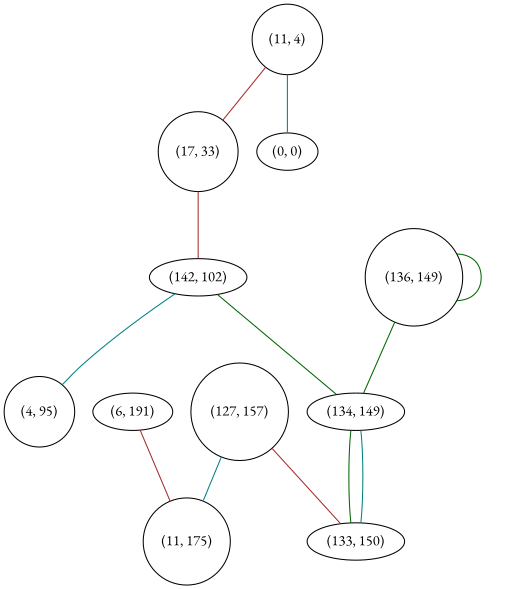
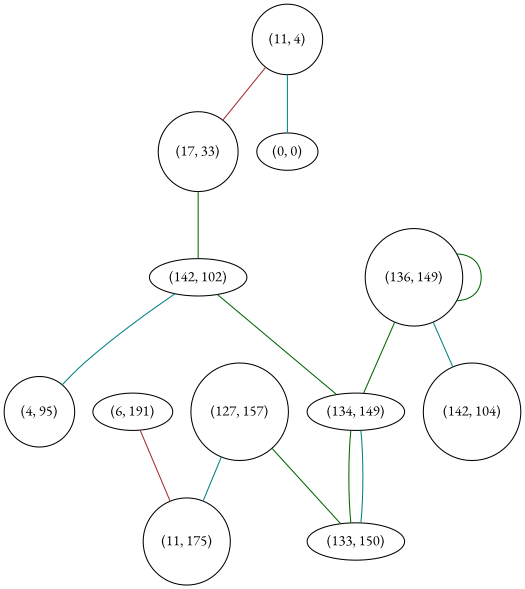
(198, 225) -> (198, 225)
none -> (472, 412)
(306, 486) -> (306, 486)
